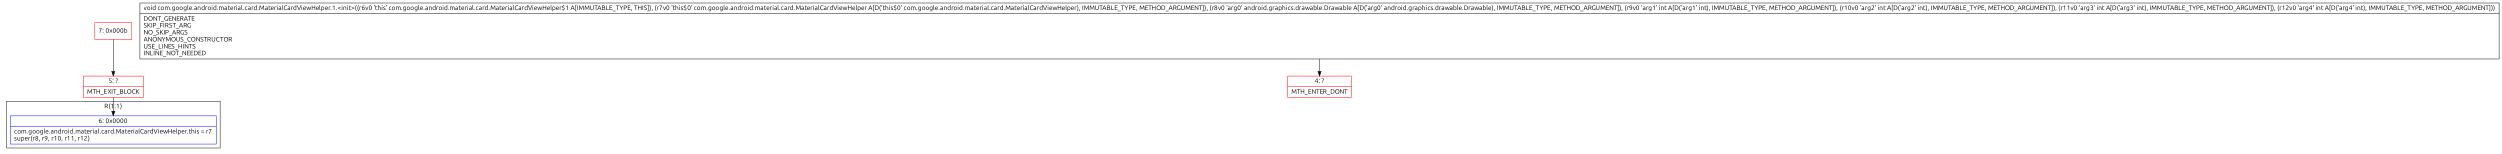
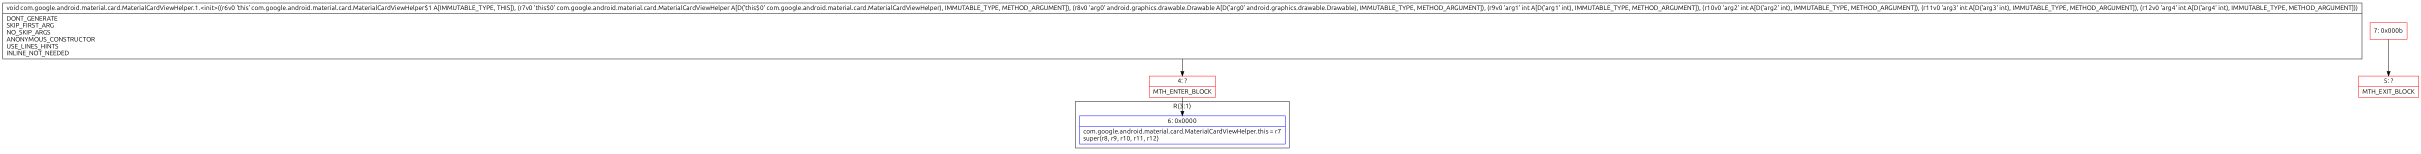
(1320, 92) -> (1182, 92)
(113, 104) -> (1182, 104)
(113, 107) -> (1182, 107)
